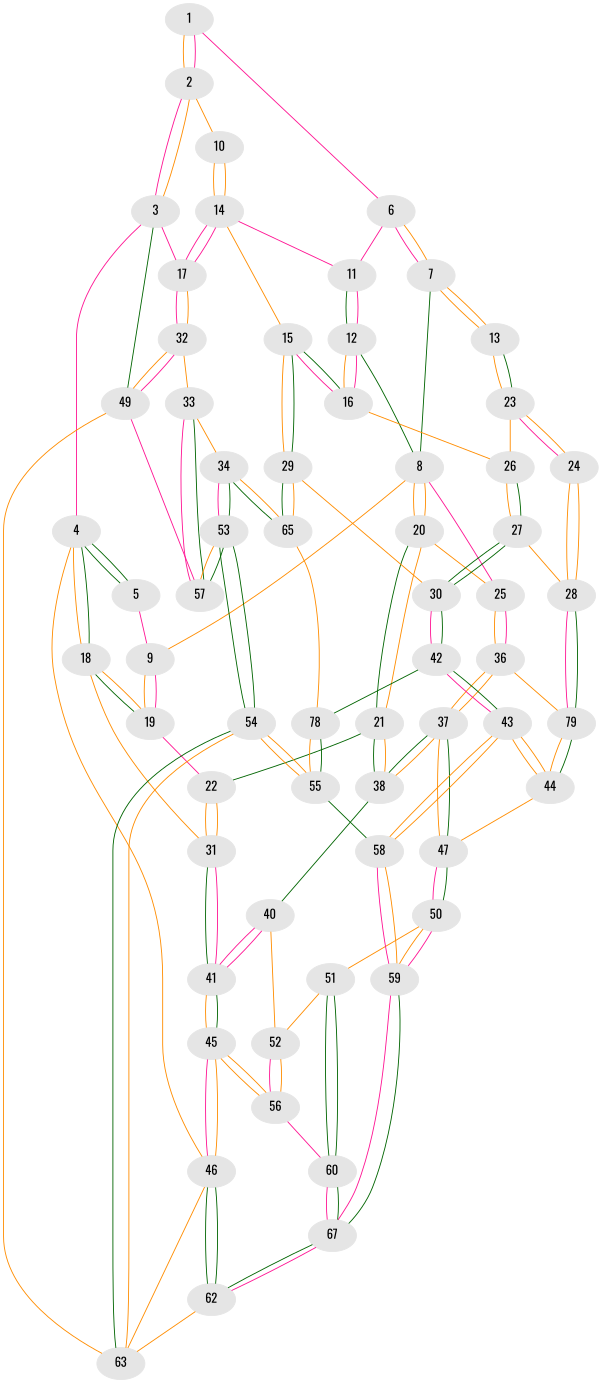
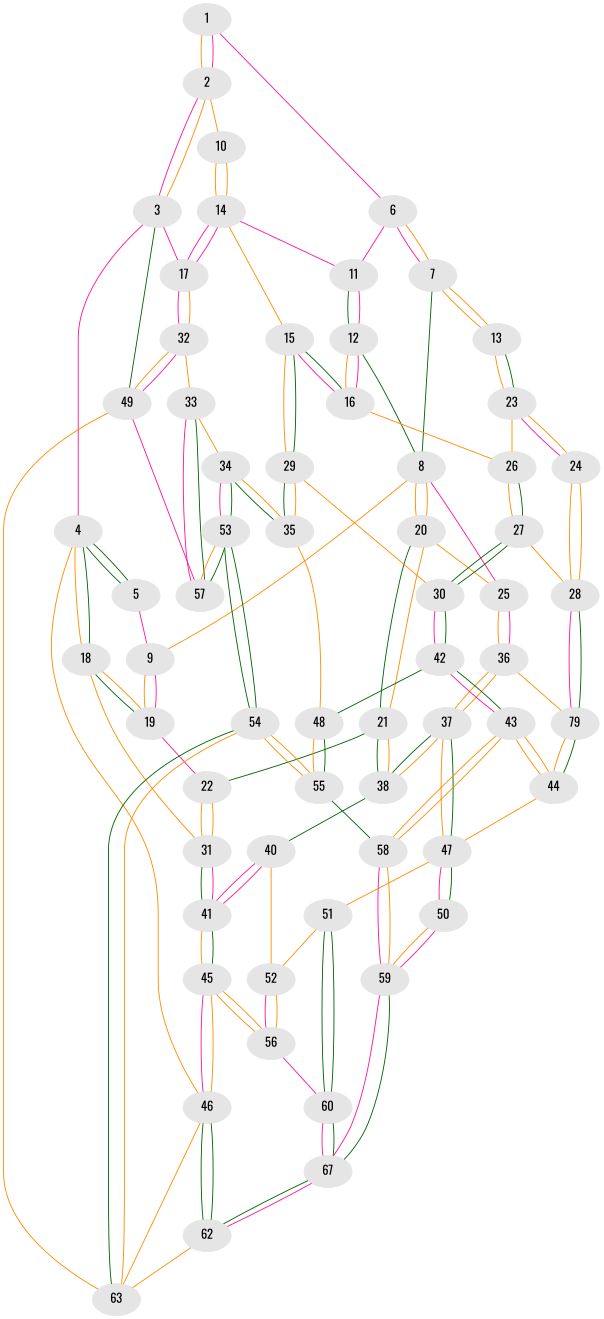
(288, 532) -> (290, 532)
(316, 724) -> (319, 724)
(380, 950) -> (396, 879)
